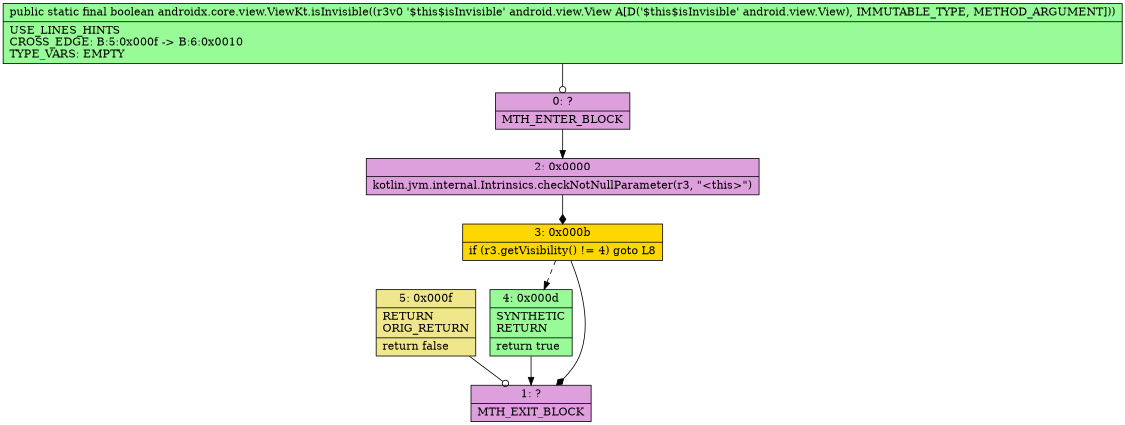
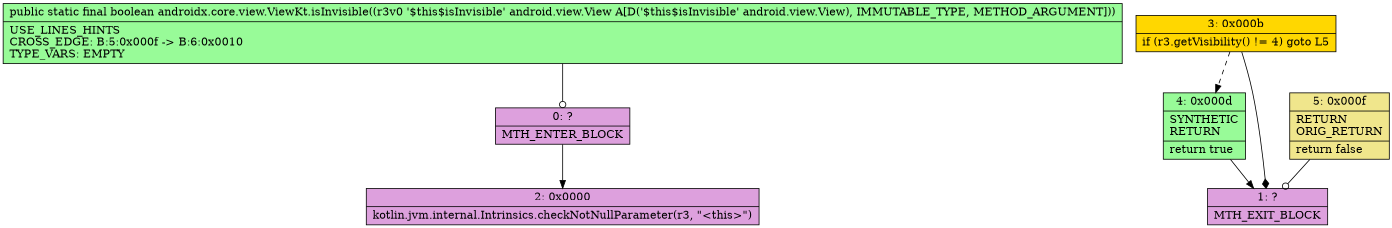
(563, 205) -> none
(563, 251) -> (1236, 42)
